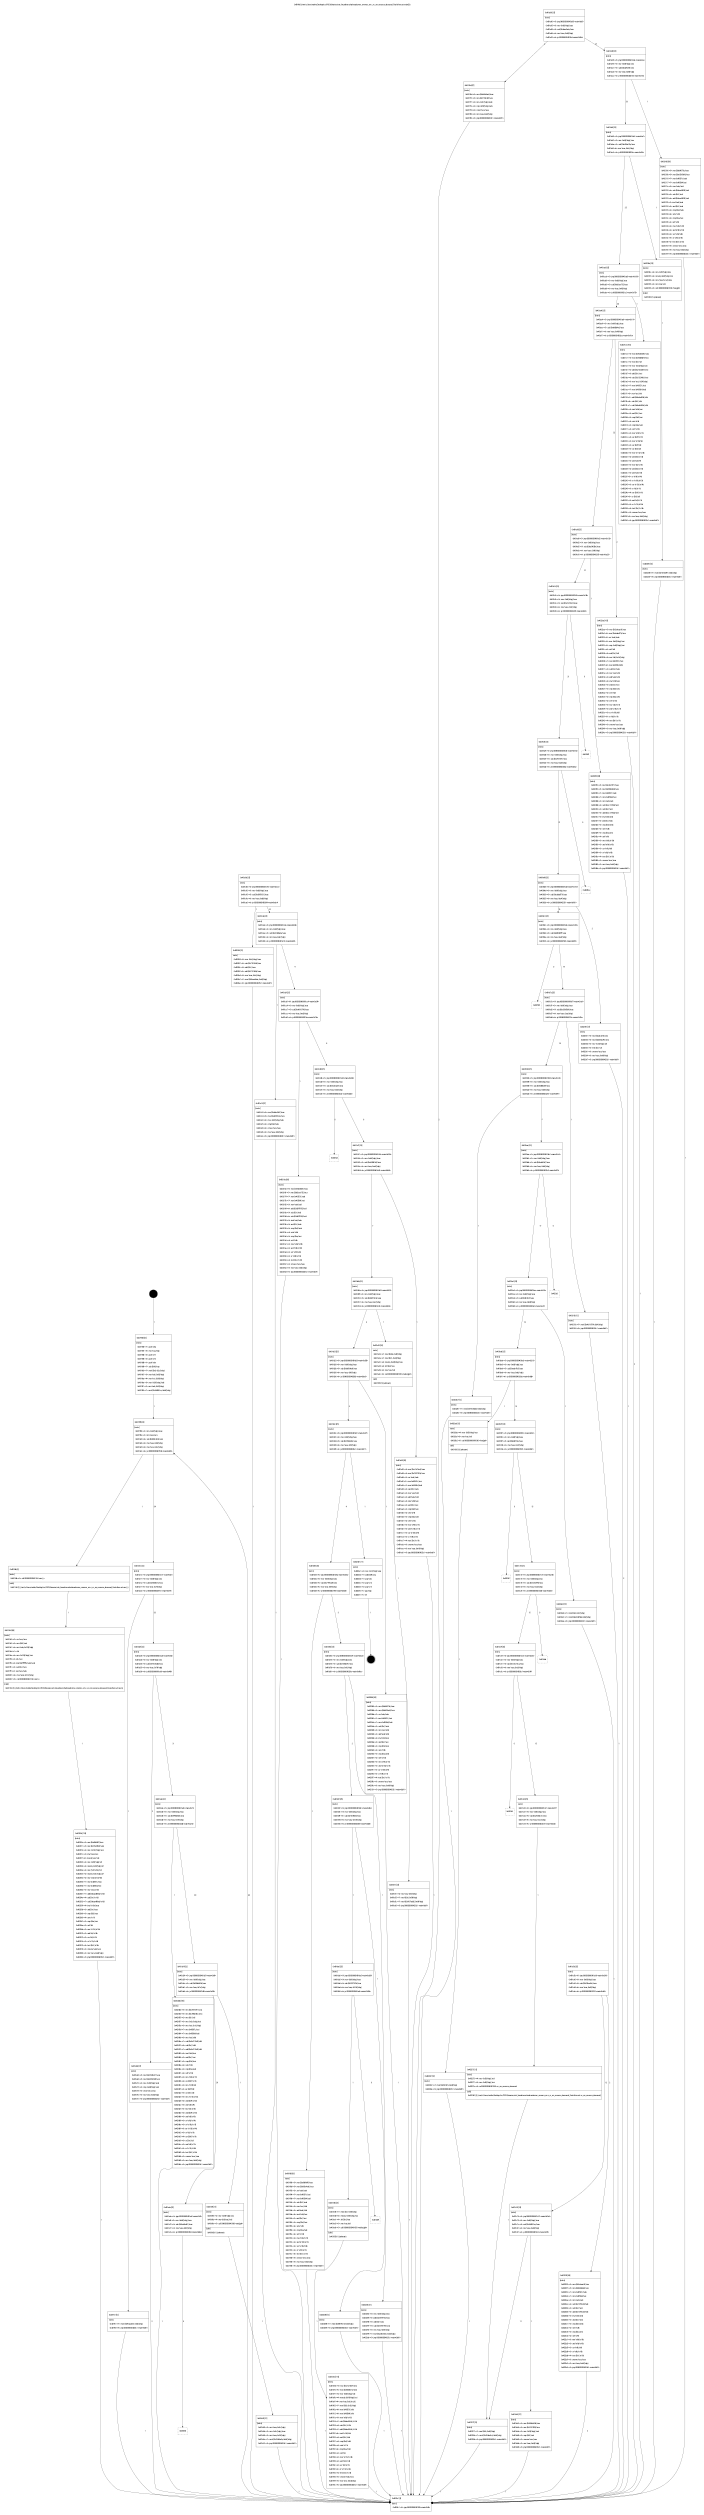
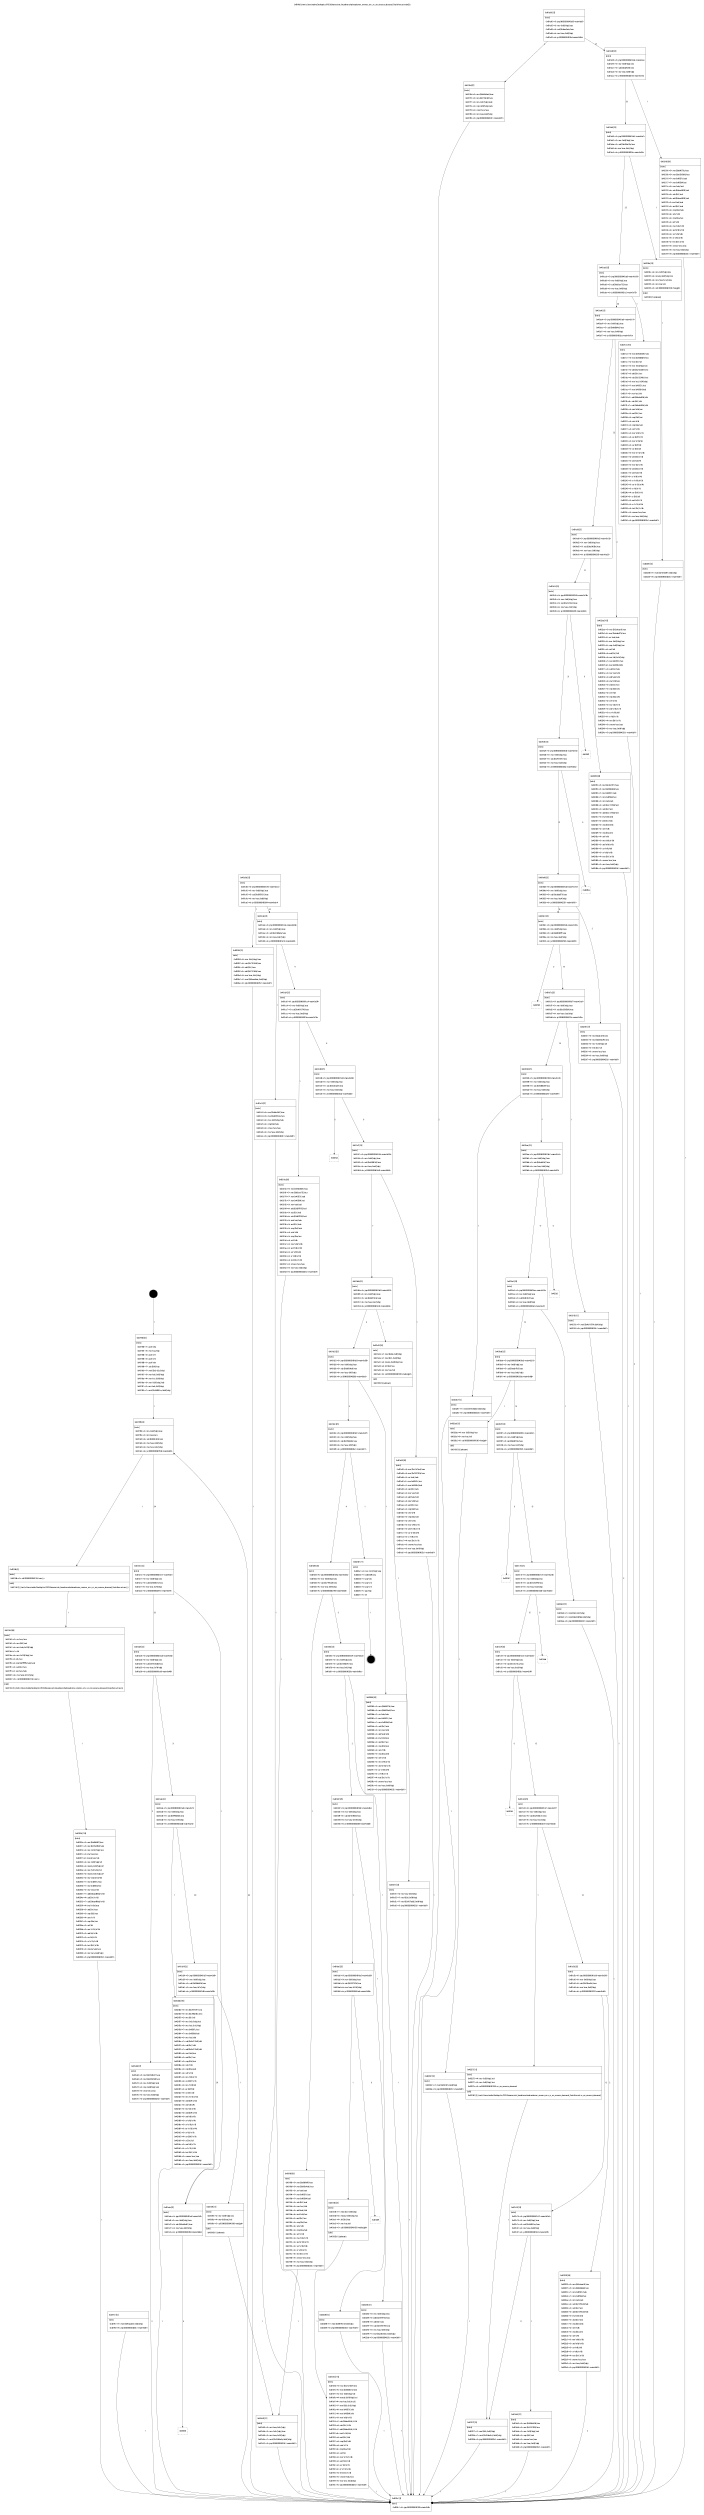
none -> (562, 1895)
(128, 1951) -> (221, 1898)
(315, 2413) -> (288, 2342)
